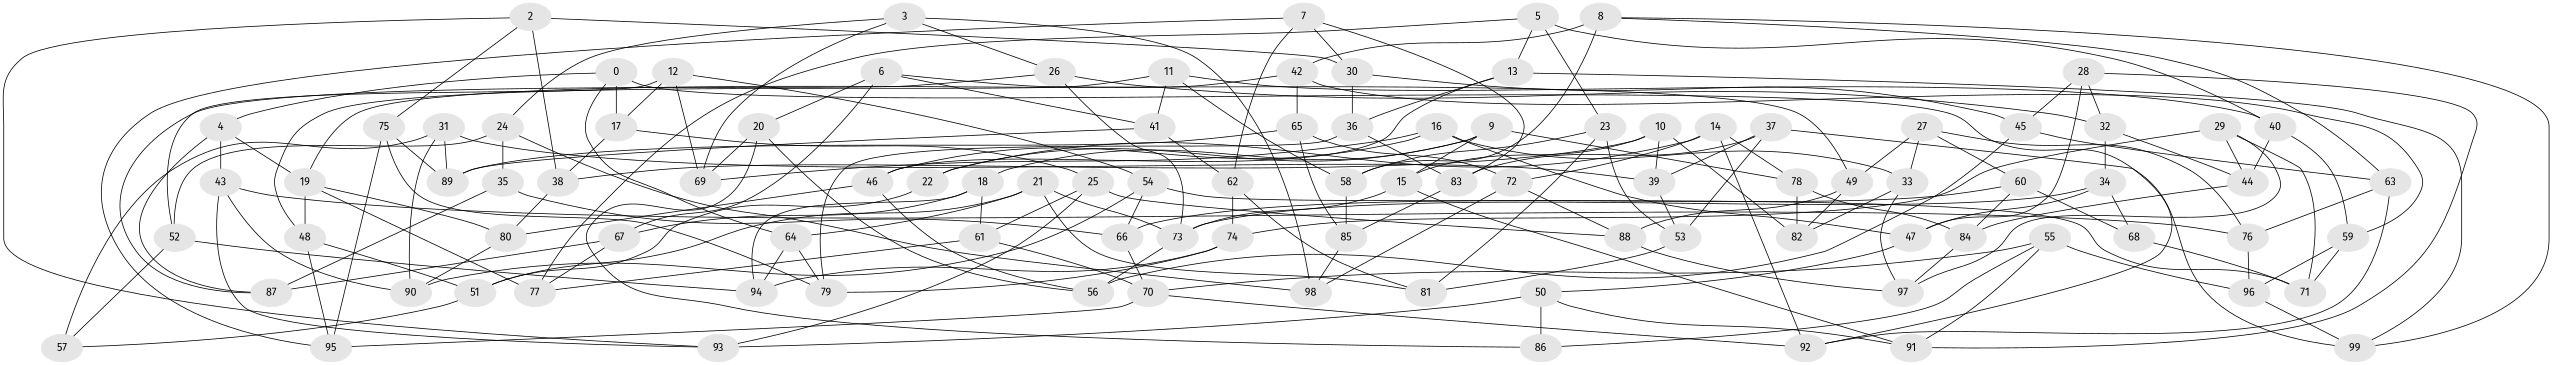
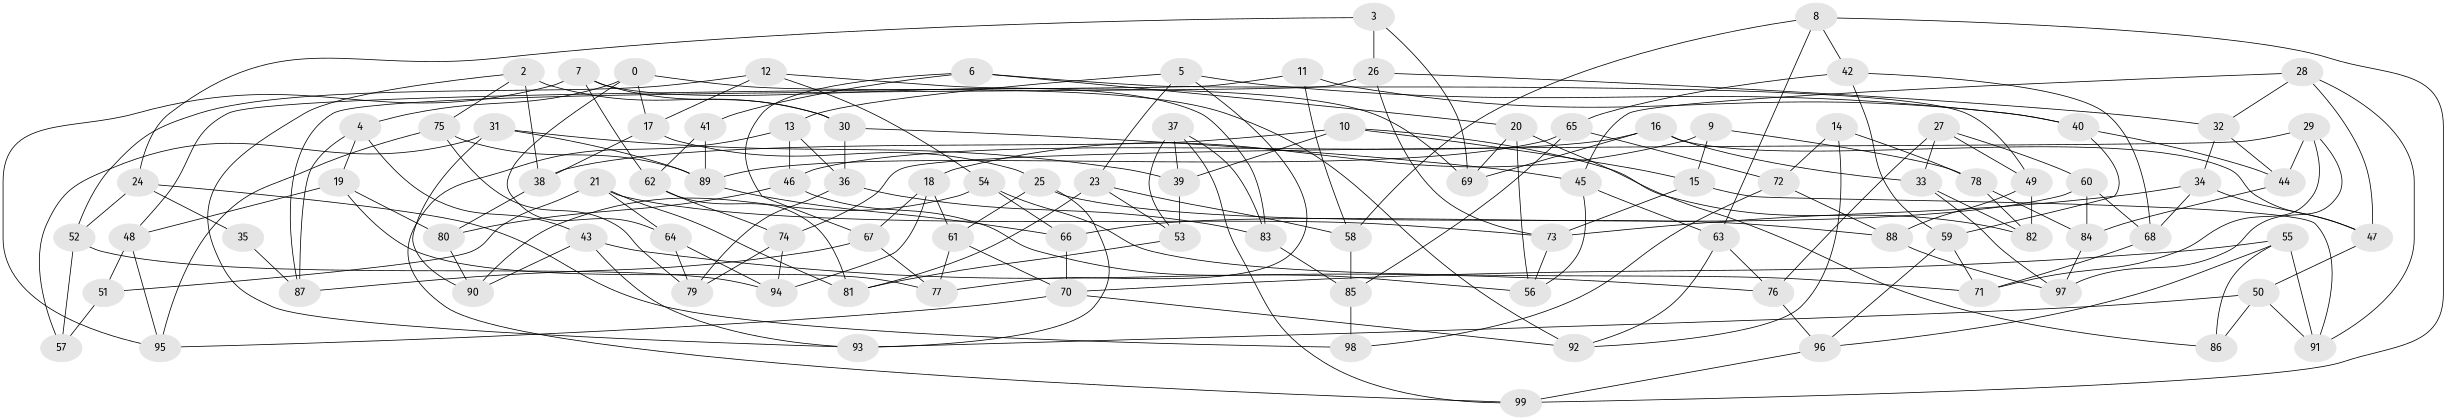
(1187, 54) -> none
(780, 86) -> (2050, 93)
(1161, 102) -> none
(928, 182) -> none
(809, 221) -> (885, 213)
